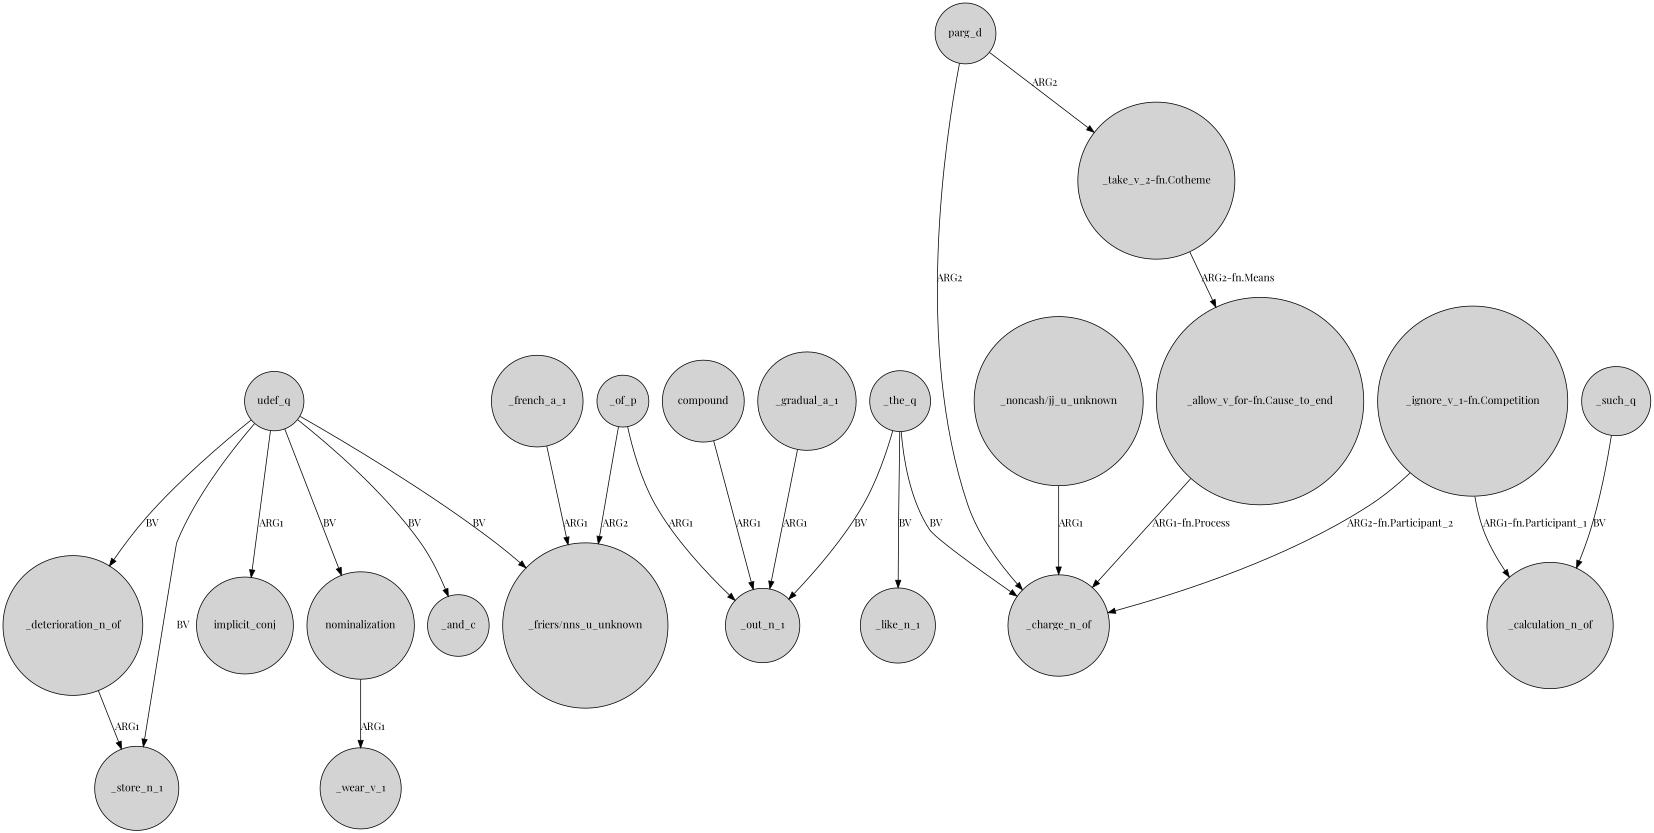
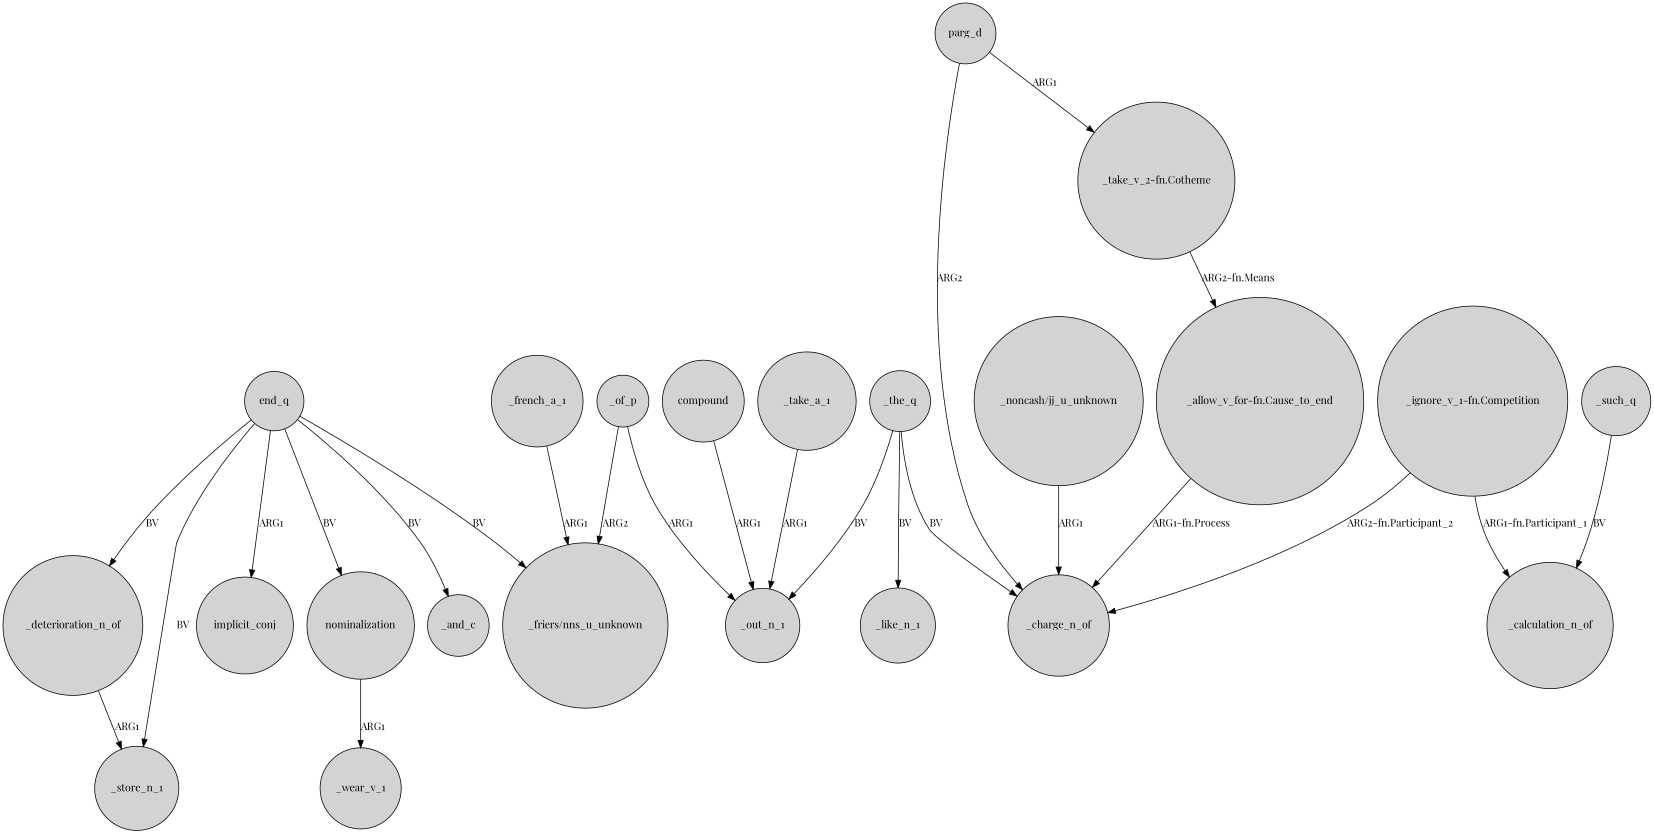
(1045, 83) -> (1045, 83)
(274, 401) -> (274, 401)
(807, 401) -> (807, 401)
